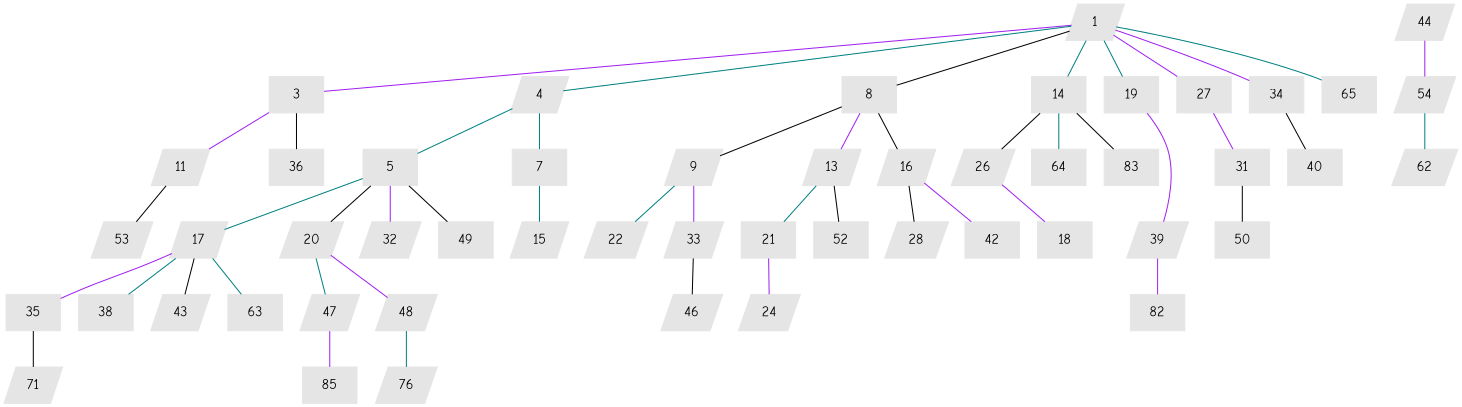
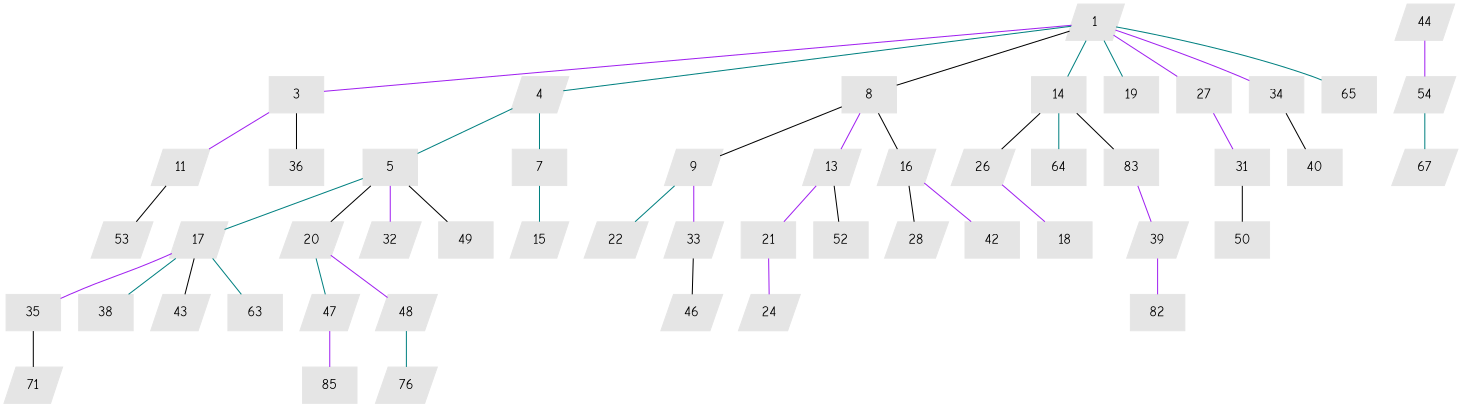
(1171, 165) -> (1144, 204)
(1425, 167) -> (1425, 167)
(800, 204) -> (800, 204)
